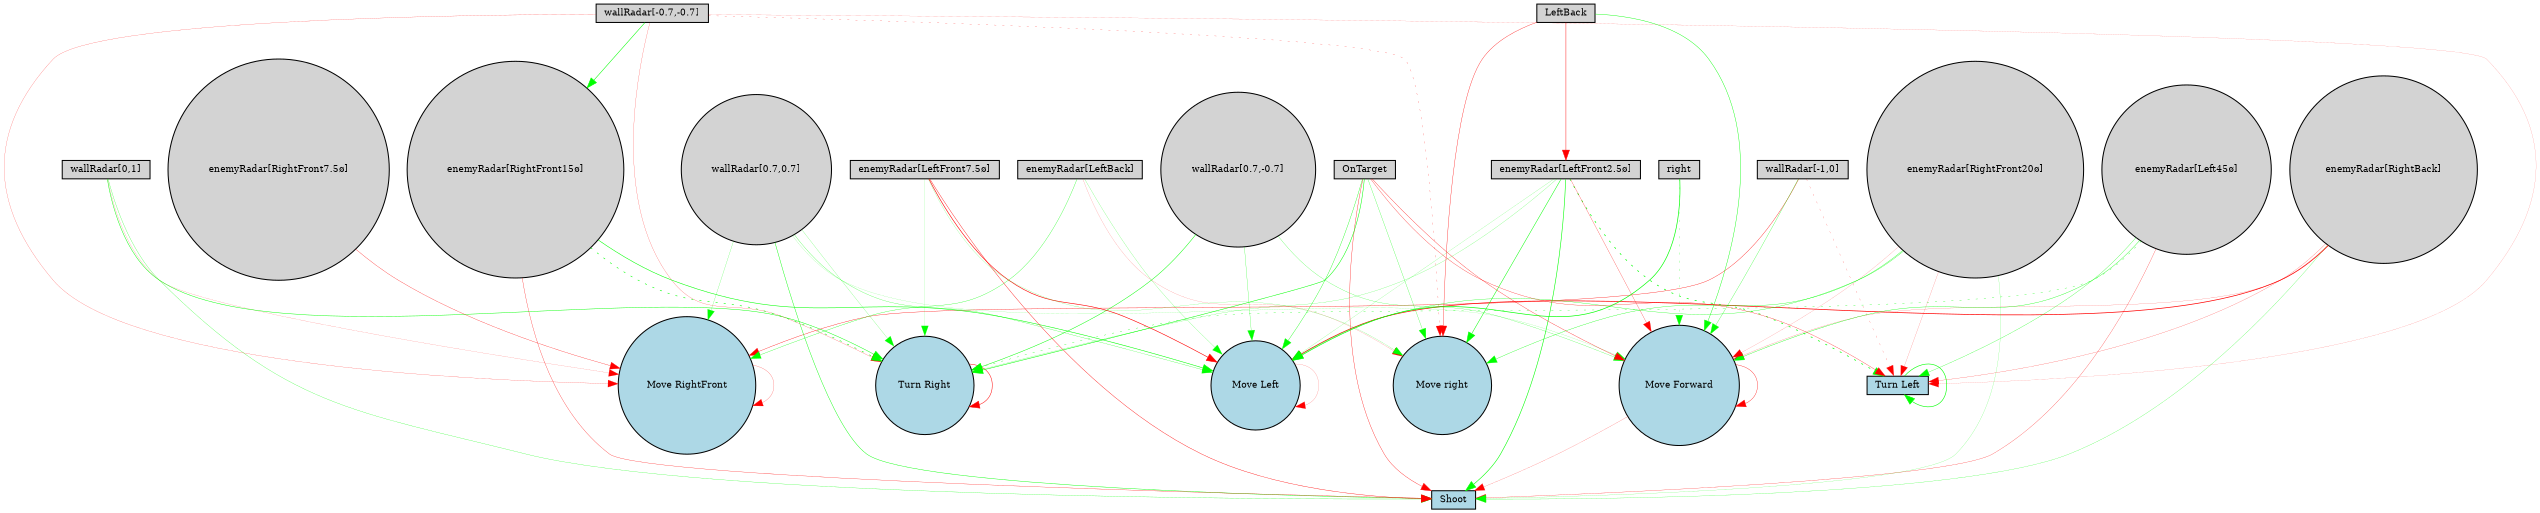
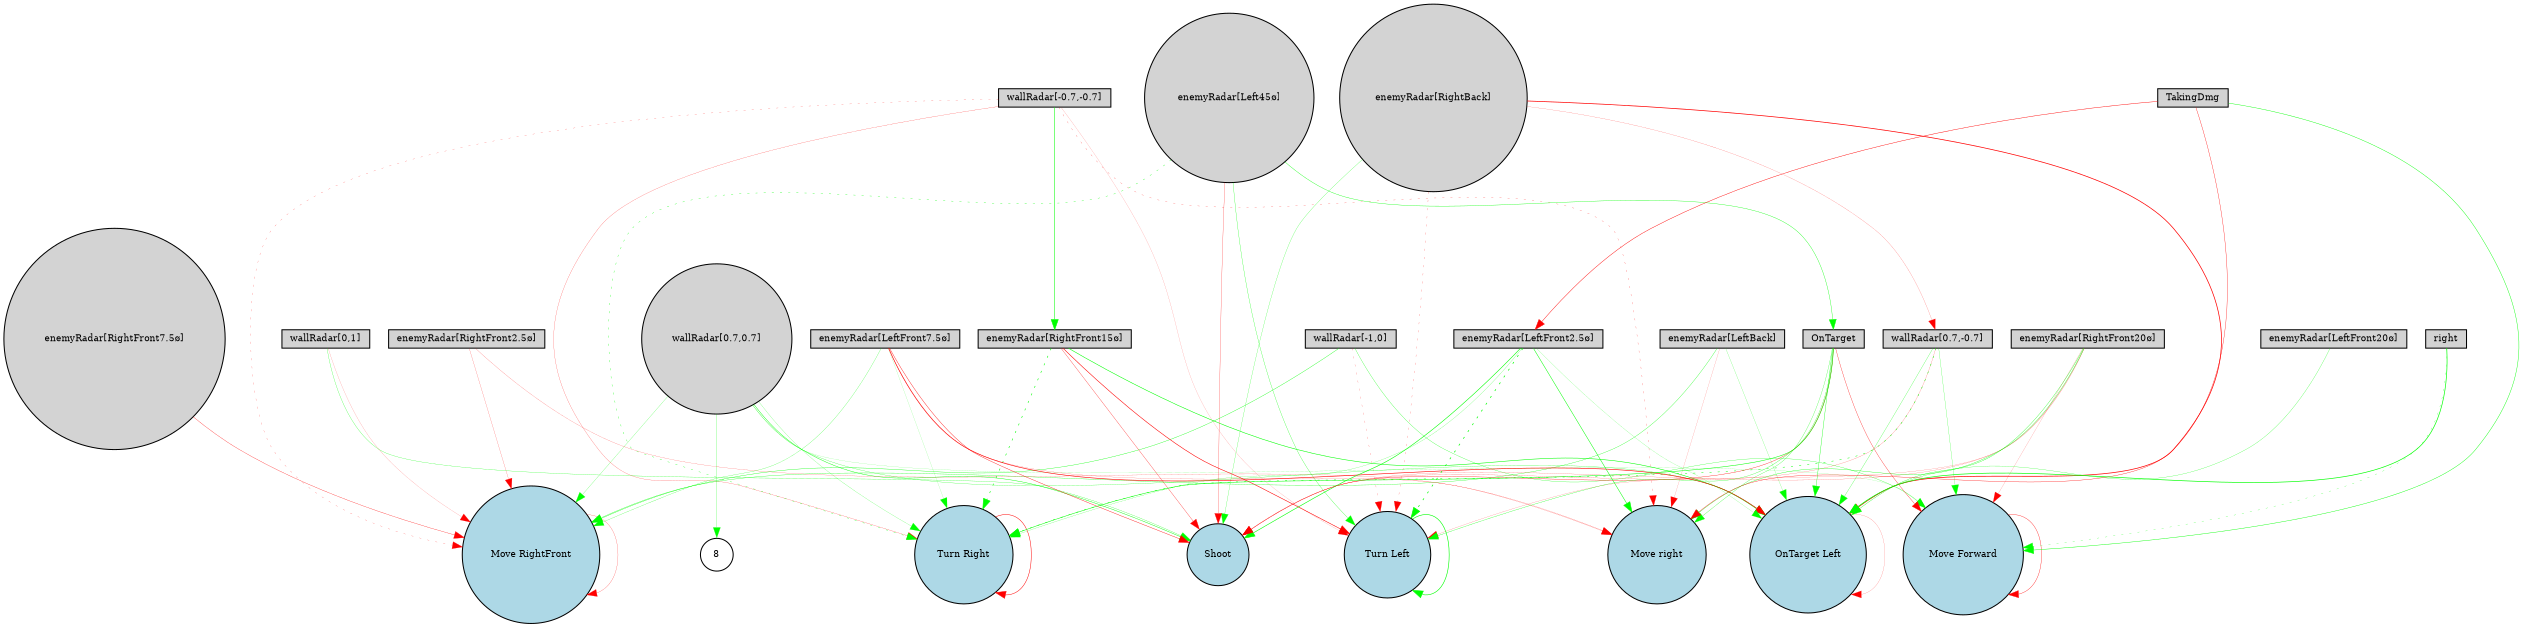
(1566, 13) -> (2193, 98)
(515, 170) -> (1055, 339)
(1238, 170) -> (1938, 339)
(1975, 170) -> (2088, 339)
(6, 182) -> (411, 160)
(1608, 251) -> none
(1512, 291) -> (1671, 480)
(2052, 298) -> (1587, 202)
(2070, 306) -> (1760, 165)
(1301, 307) -> (1076, 464)
(1138, 310) -> (1222, 479)
(439, 315) -> none
(1087, 321) -> (1505, 478)
none -> (467, 339)
(2143, 339) -> (1417, 347)
none -> (2334, 339)
(1256, 385) -> (1808, 555)
(1898, 385) -> (1388, 555)
none -> (1192, 454)
(1557, 454) -> (1619, 478)
(1947, 458) -> (1689, 478)
none -> (781, 462)
(1454, 500) -> (1218, 555)
none -> (717, 555)
